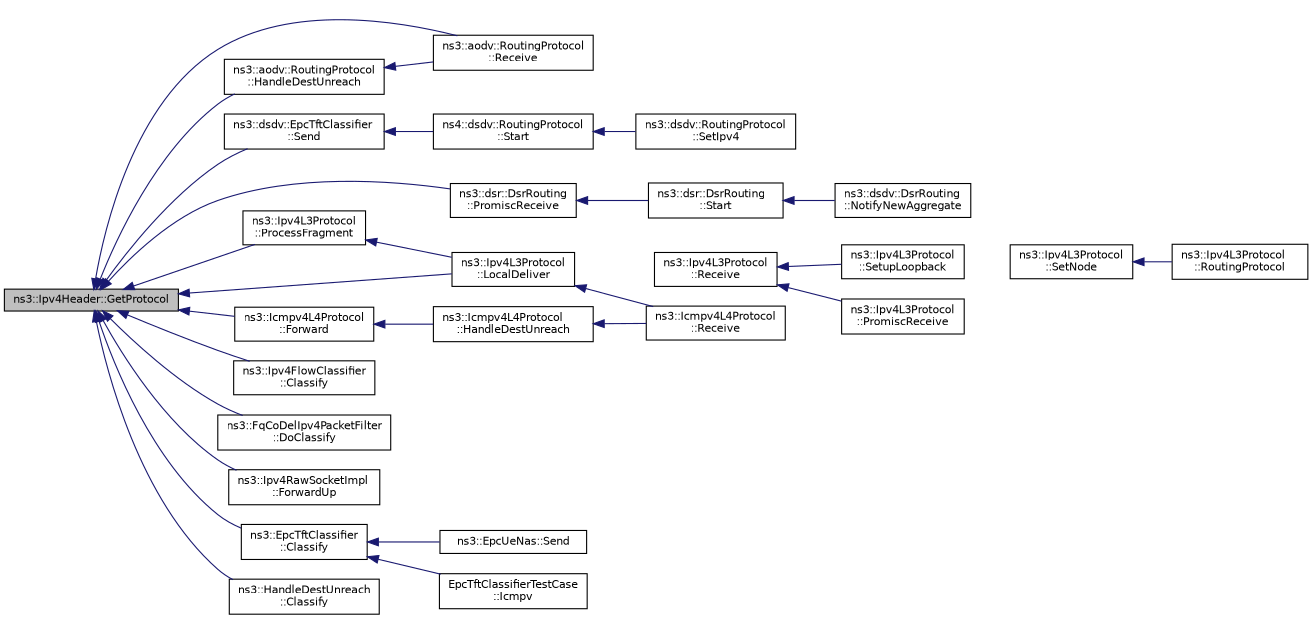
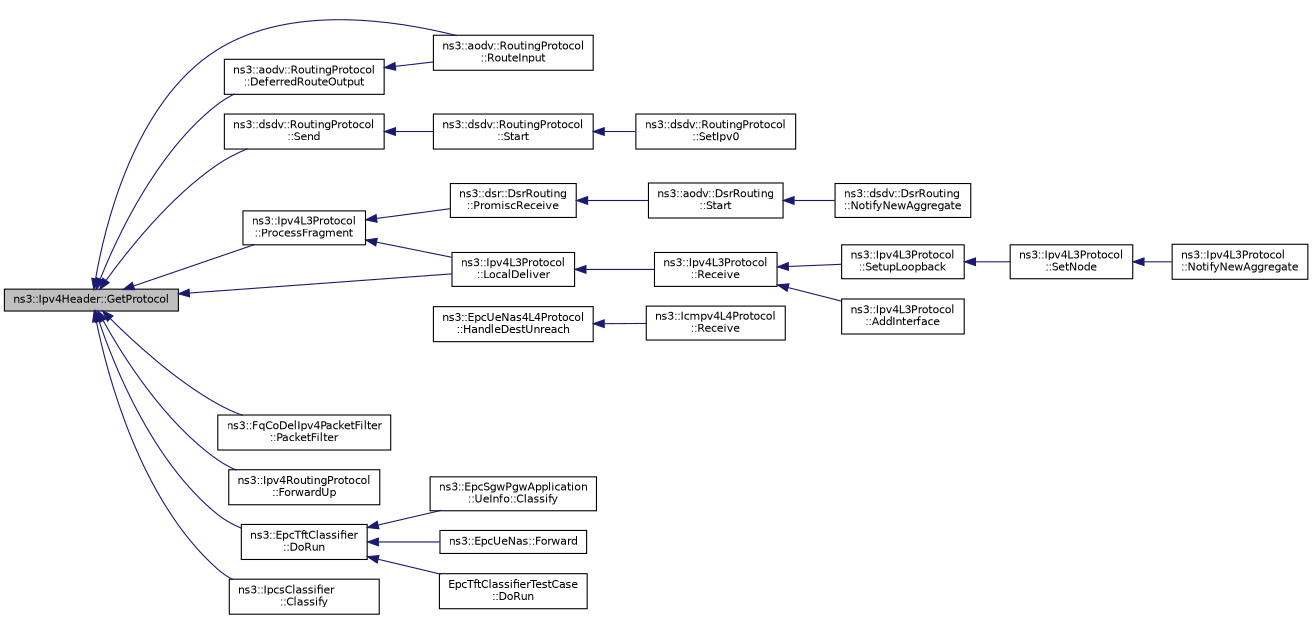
(513, 53) -> (513, 53)
(304, 77) -> (304, 77)
(304, 132) -> (304, 132)
(513, 132) -> (513, 132)
(716, 132) -> (716, 132)
(265, 189) -> (414, 214)
(716, 200) -> (716, 200)
none -> (993, 262)
(1240, 262) -> (1240, 262)
(619, 298) -> (620, 269)
(903, 317) -> (903, 317)
(304, 324) -> none
(513, 324) -> (513, 324)
(304, 378) -> none
(304, 433) -> (304, 433)
(304, 487) -> (304, 487)
none -> (513, 494)
(304, 542) -> (304, 542)
(513, 542) -> (513, 542)
(513, 591) -> (513, 591)
(304, 597) -> (304, 597)
